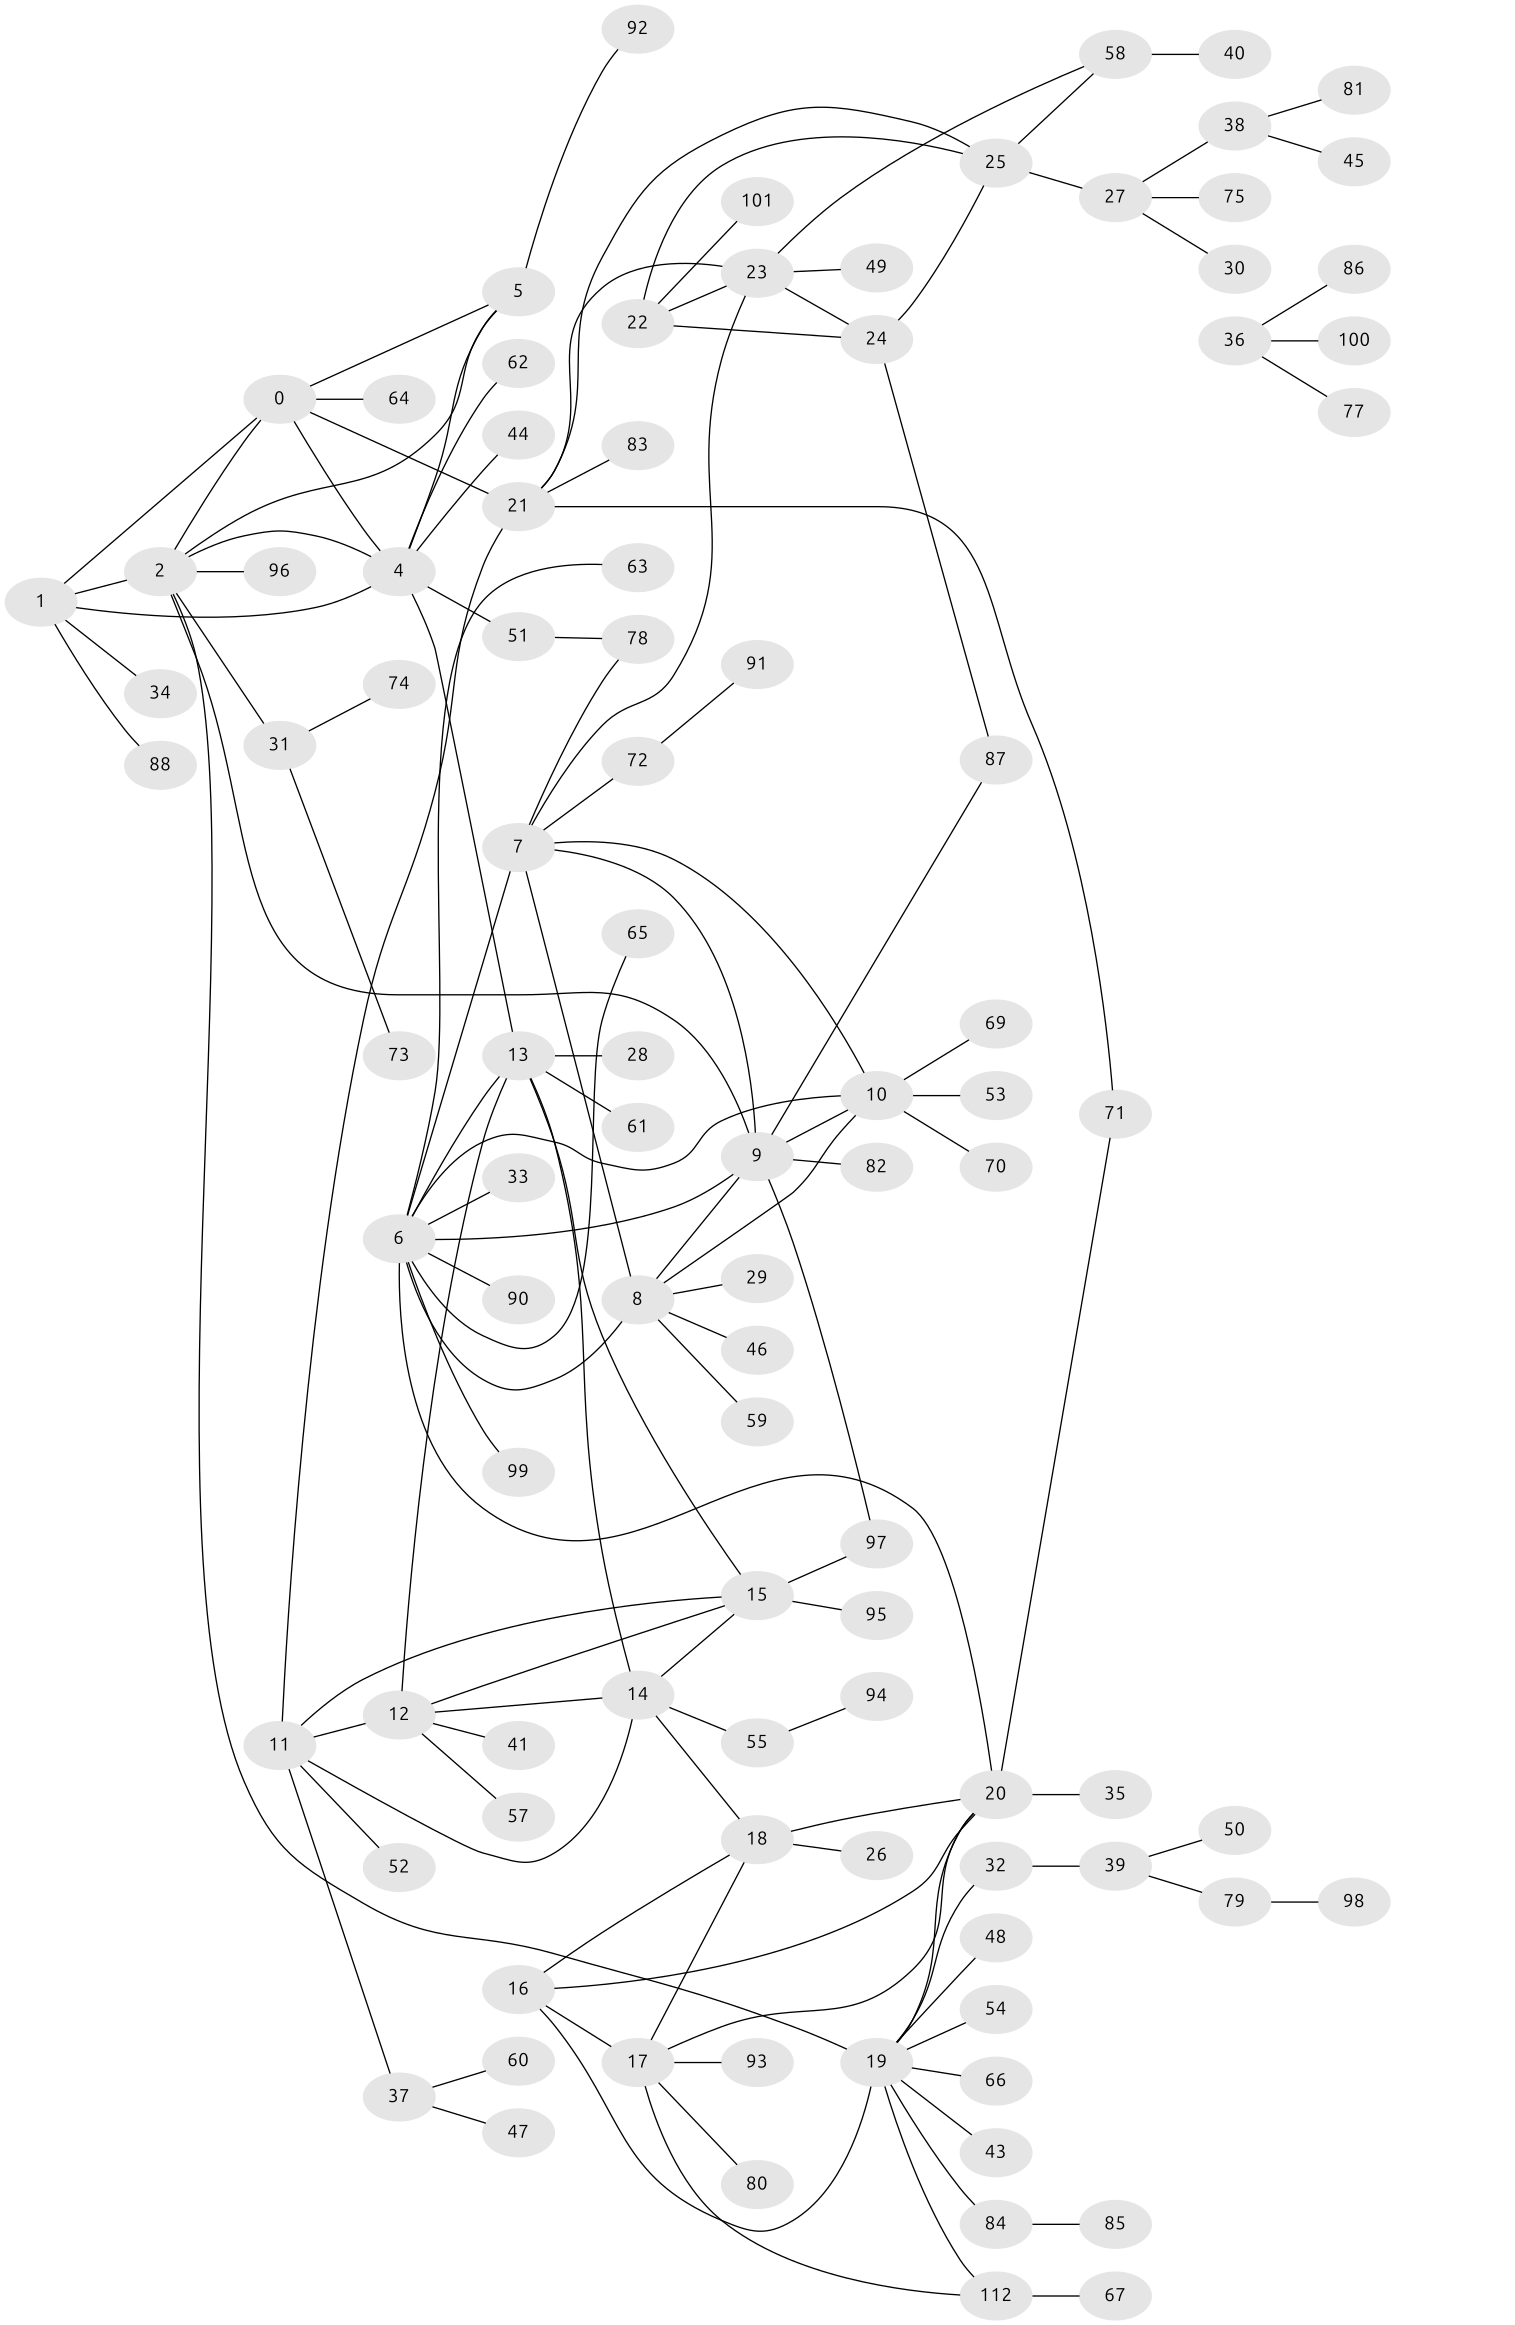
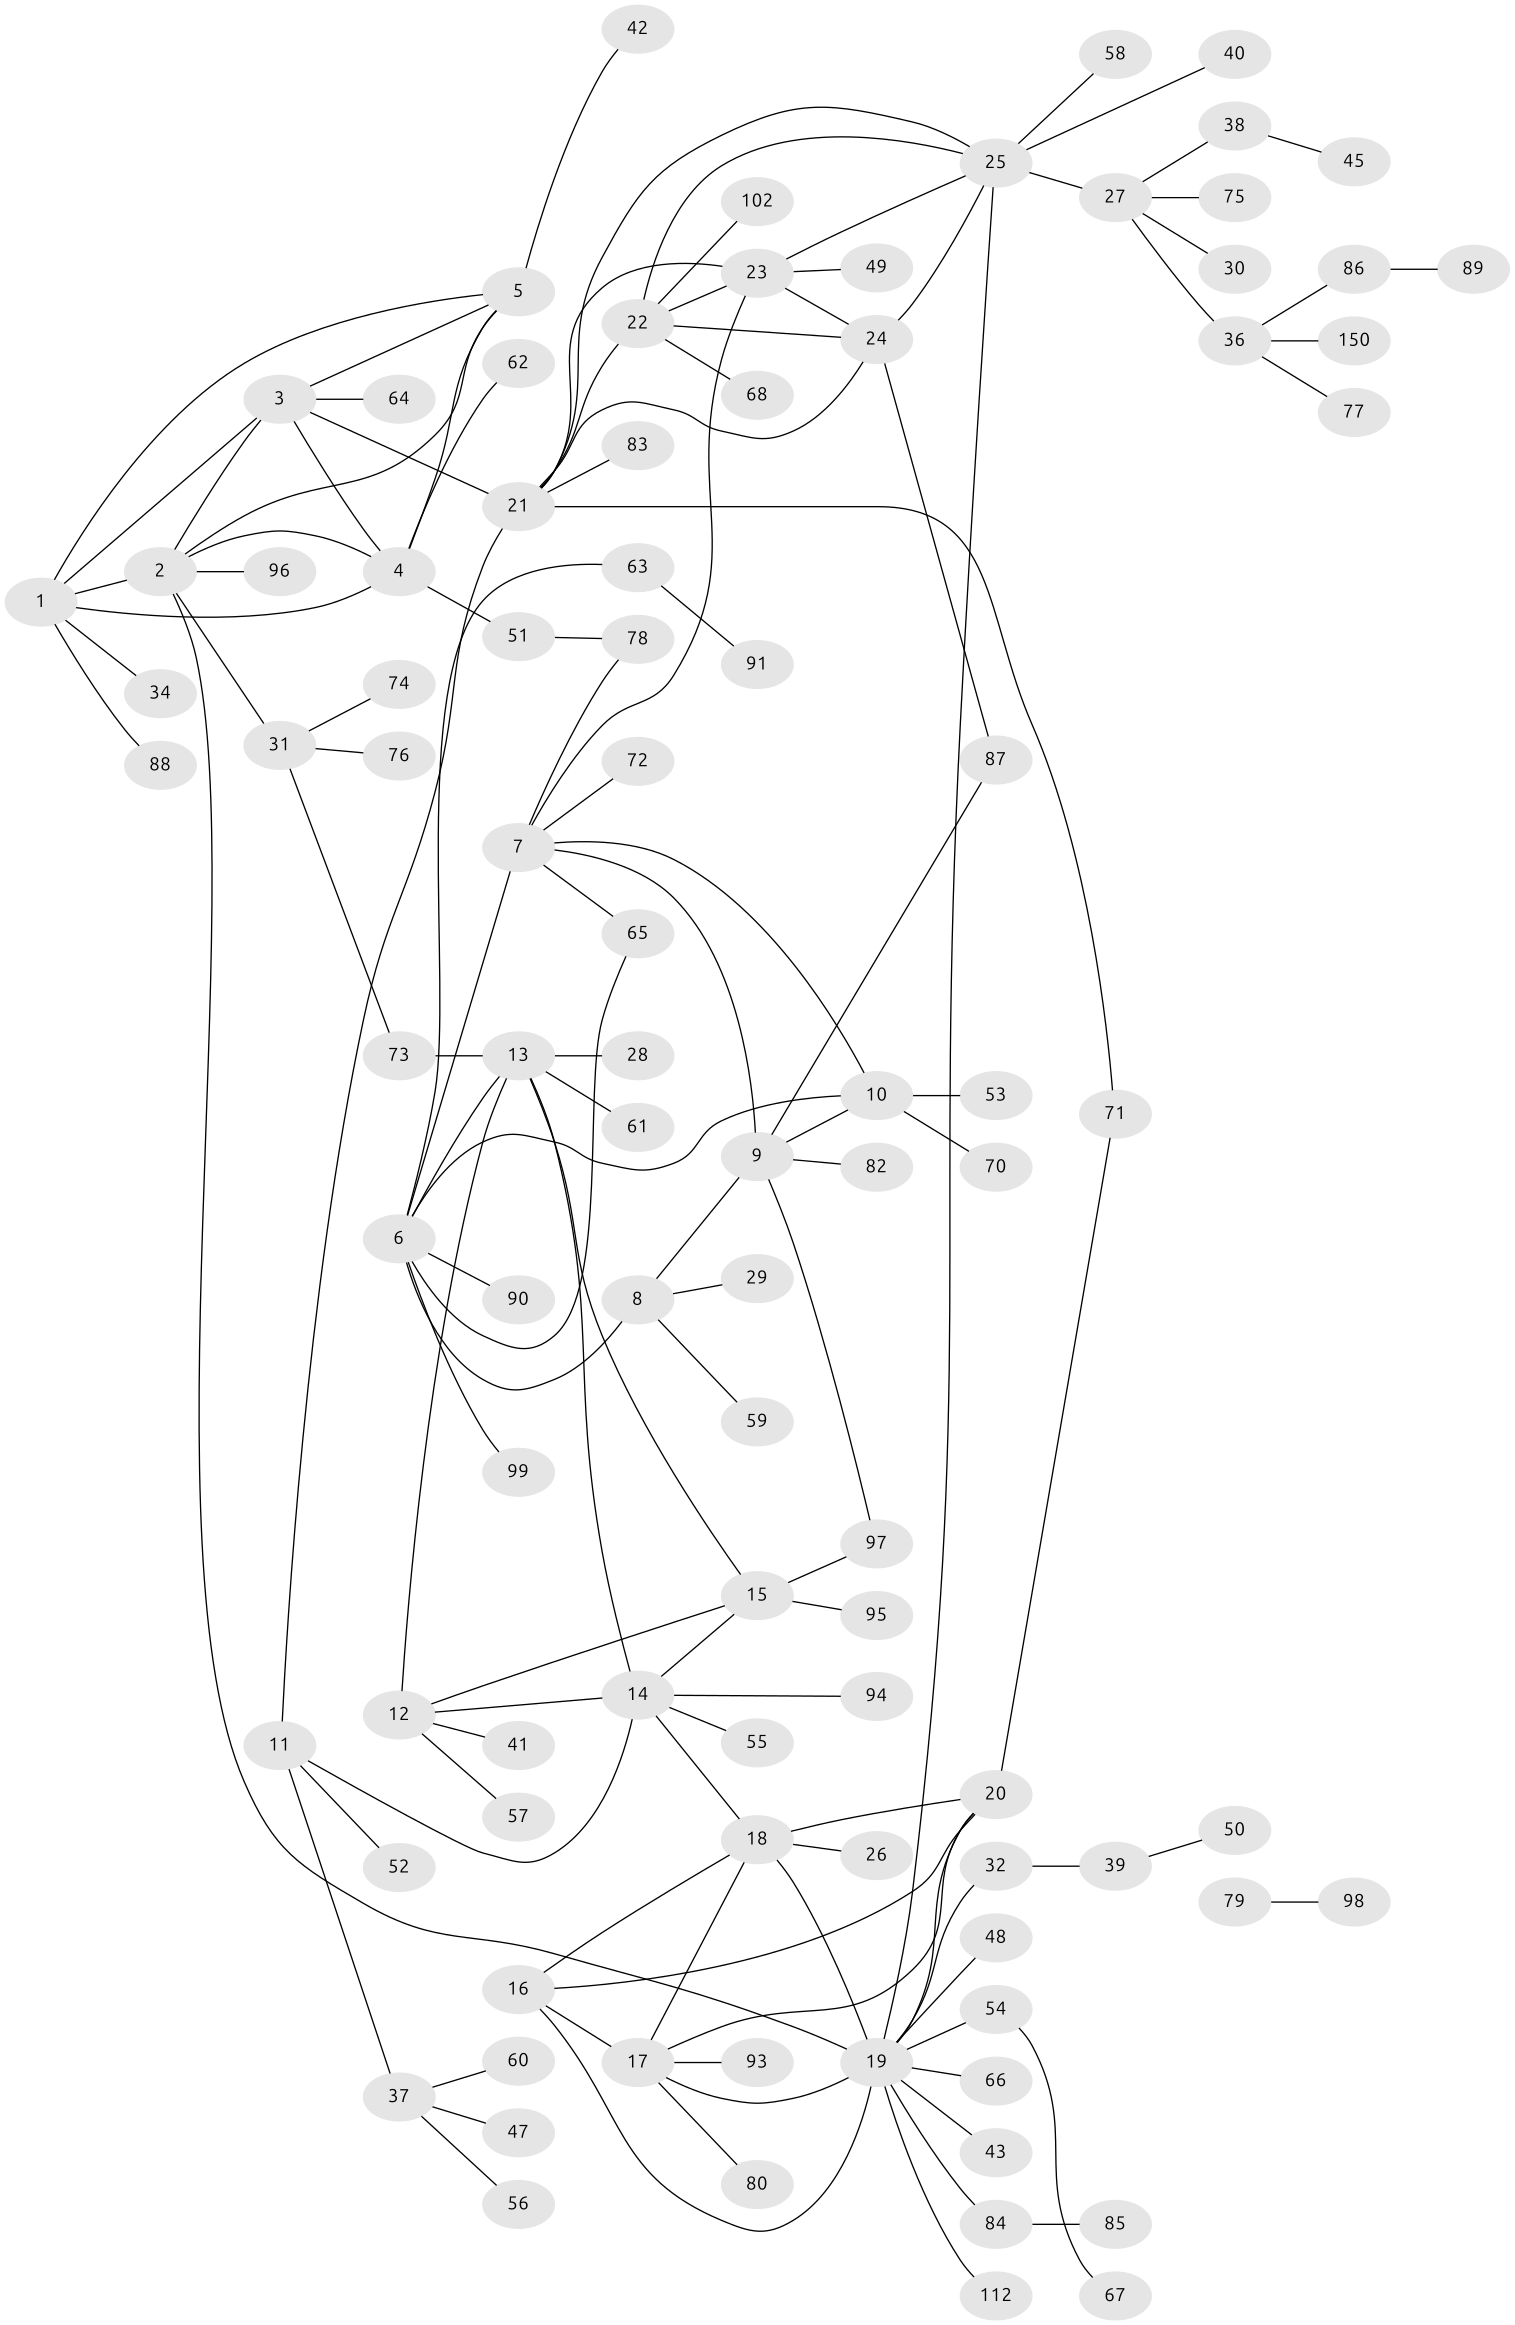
(638, 29) -> (638, 29)
(1175, 54) -> (1116, 109)
(1354, 90) -> none
(906, 155) -> (875, 216)
(757, 202) -> (757, 202)
none -> (1474, 269)
none -> (1172, 271)
(1354, 341) -> (1354, 341)
none -> (228, 375)
none -> (757, 395)
(280, 399) -> (280, 399)
none -> (584, 405)
none -> (697, 420)
(519, 435) -> none
(698, 713) -> (692, 611)
none -> (399, 756)
(468, 811) -> (464, 1056)
(359, 989) -> none
(996, 1024) -> none
(578, 1074) -> (578, 891)
none -> (950, 1115)
(519, 1178) -> none
(769, 1209) -> none
(597, 1226) -> none
(757, 1350) -> none
(679, 1515) -> none
(501, 1630) -> none
(817, 1720) -> (757, 1696)
(340, 1730) -> none
(1115, 1795) -> none
(1175, 1884) -> none
none -> (828, 1947)
none -> (519, 2204)
(762, 2246) -> (757, 2103)
(1056, 2296) -> (1056, 2153)
